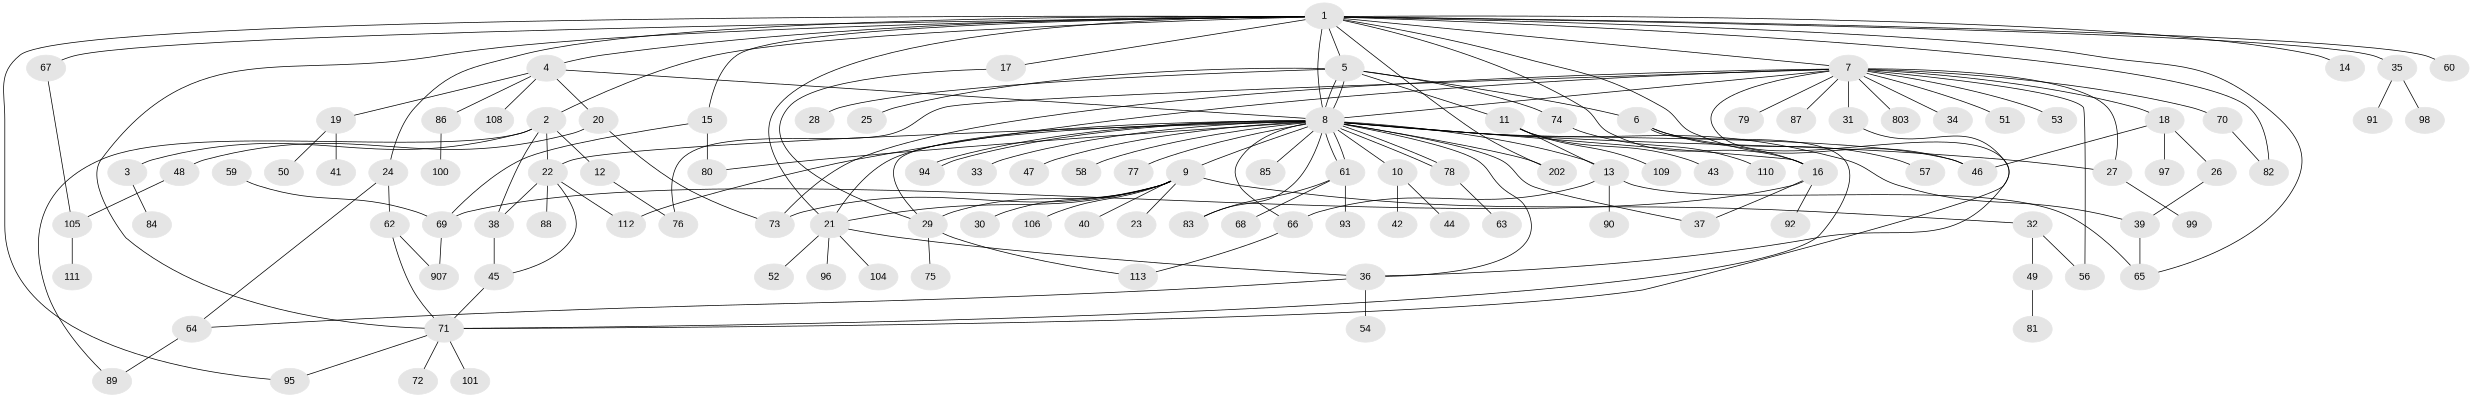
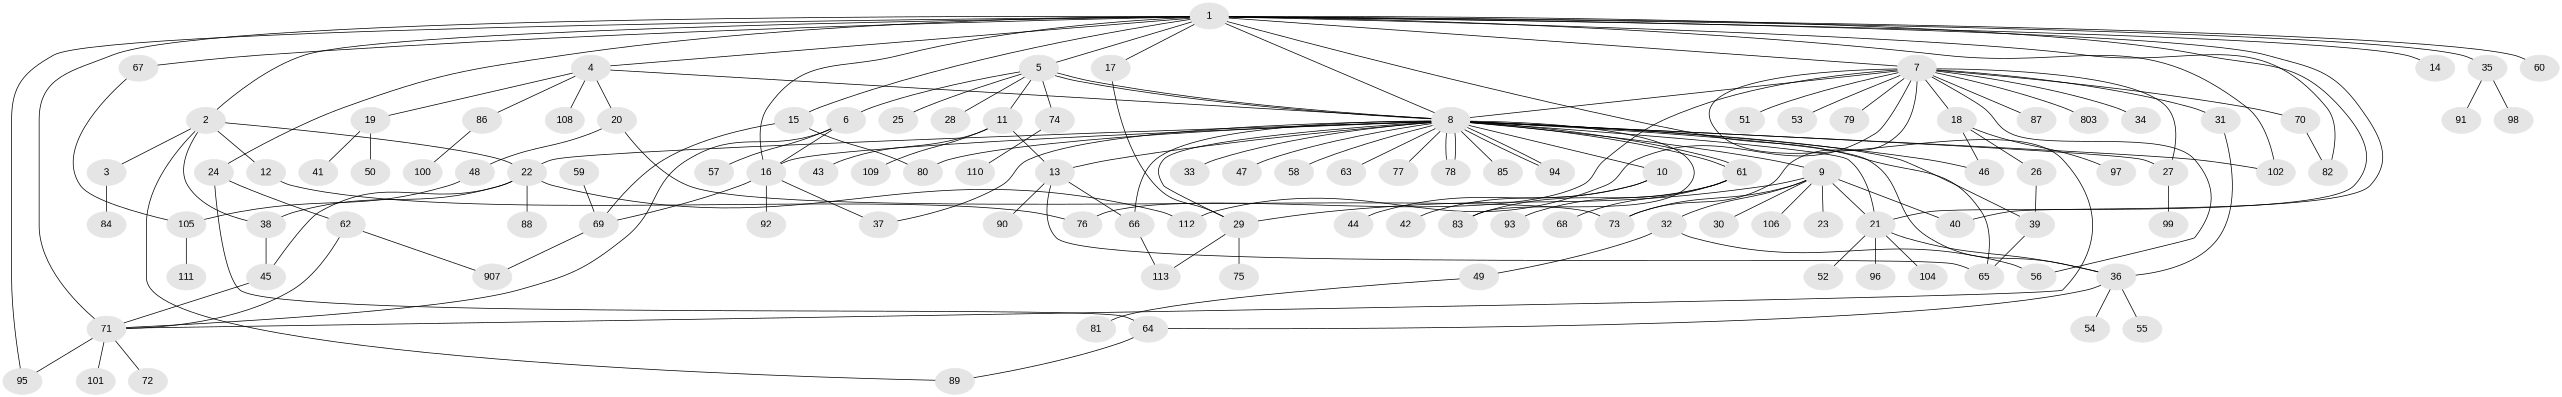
(1655, 103) -> (2170, 43)
(1557, 173) -> (2276, 173)
(1472, 195) -> (1399, 146)
none -> (2142, 329)
